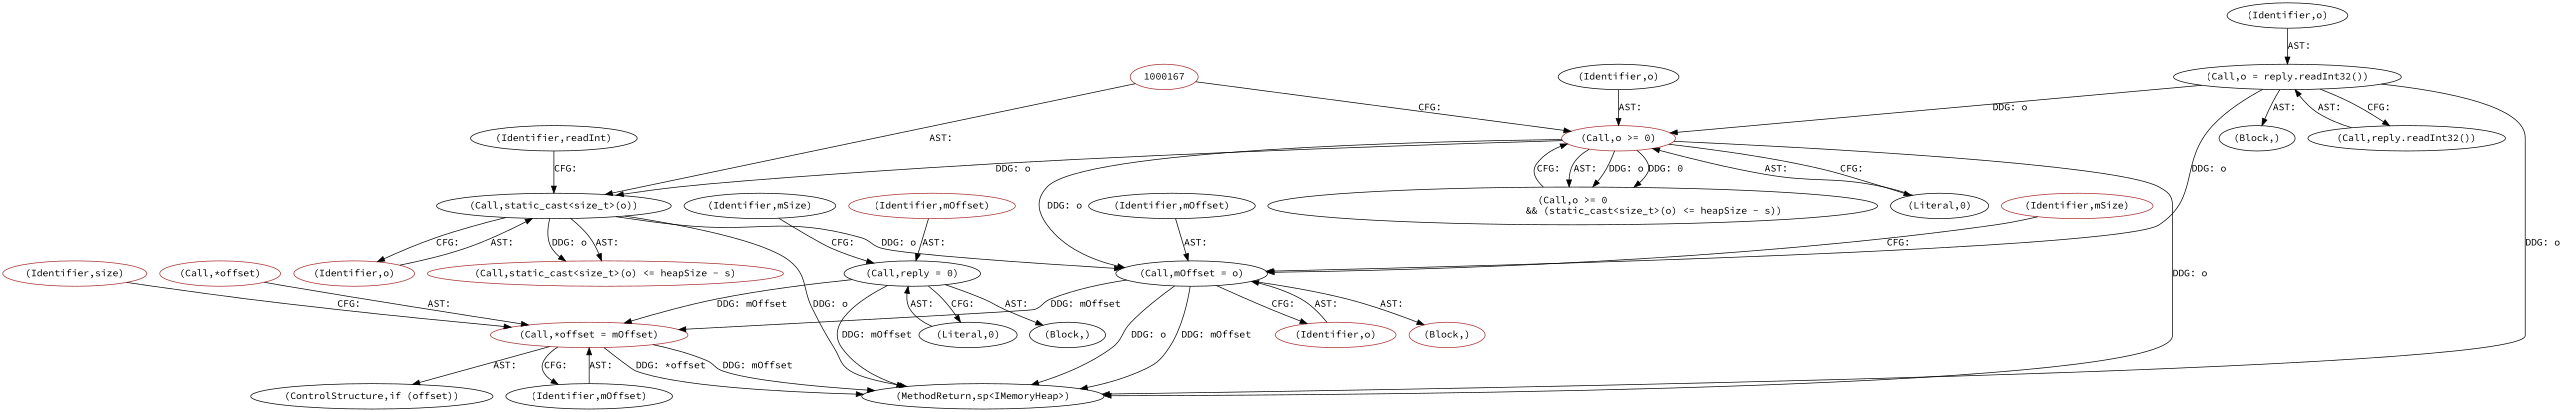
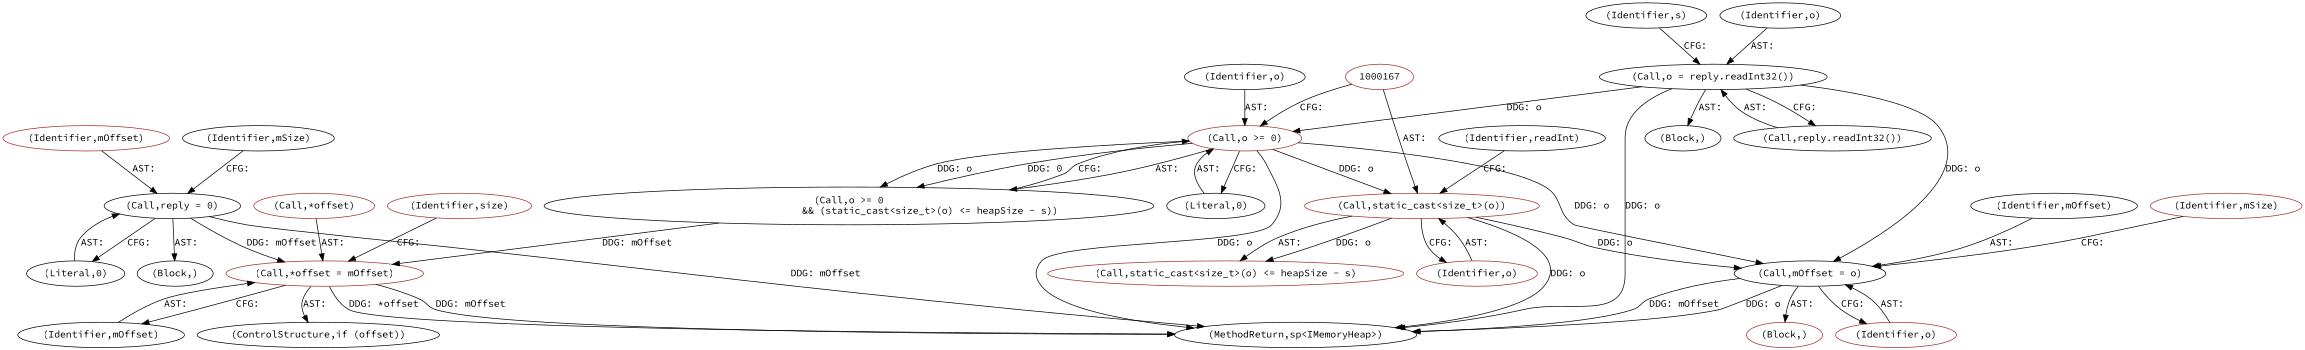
none -> (1646, 16)
(554, 206) -> (1422, 206)
(909, 317) -> (559, 243)
